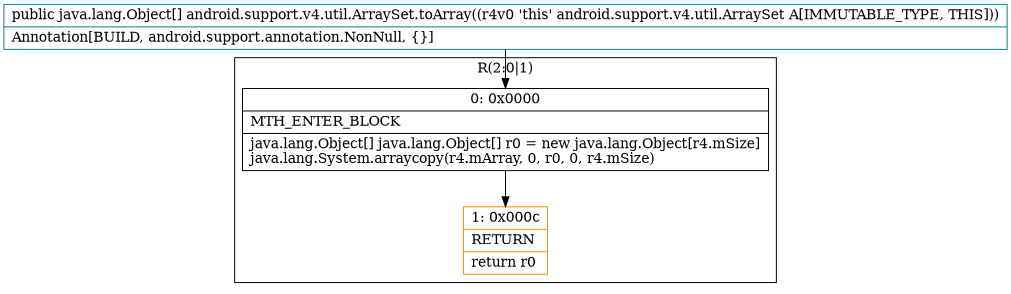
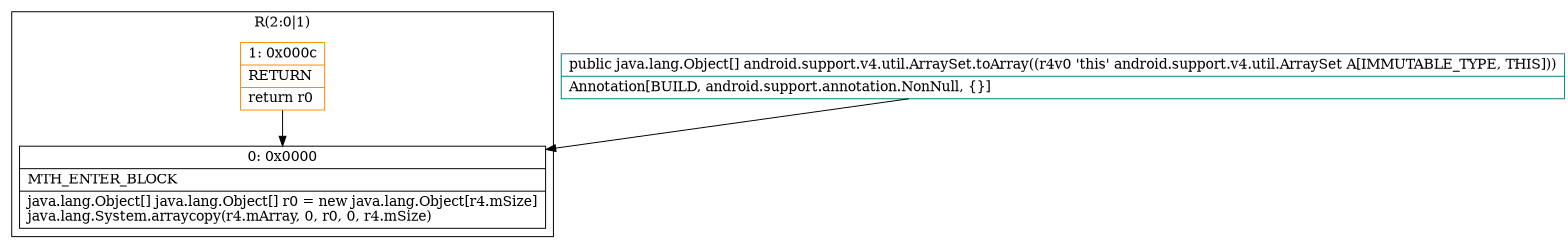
(506, 184) -> (283, 123)
